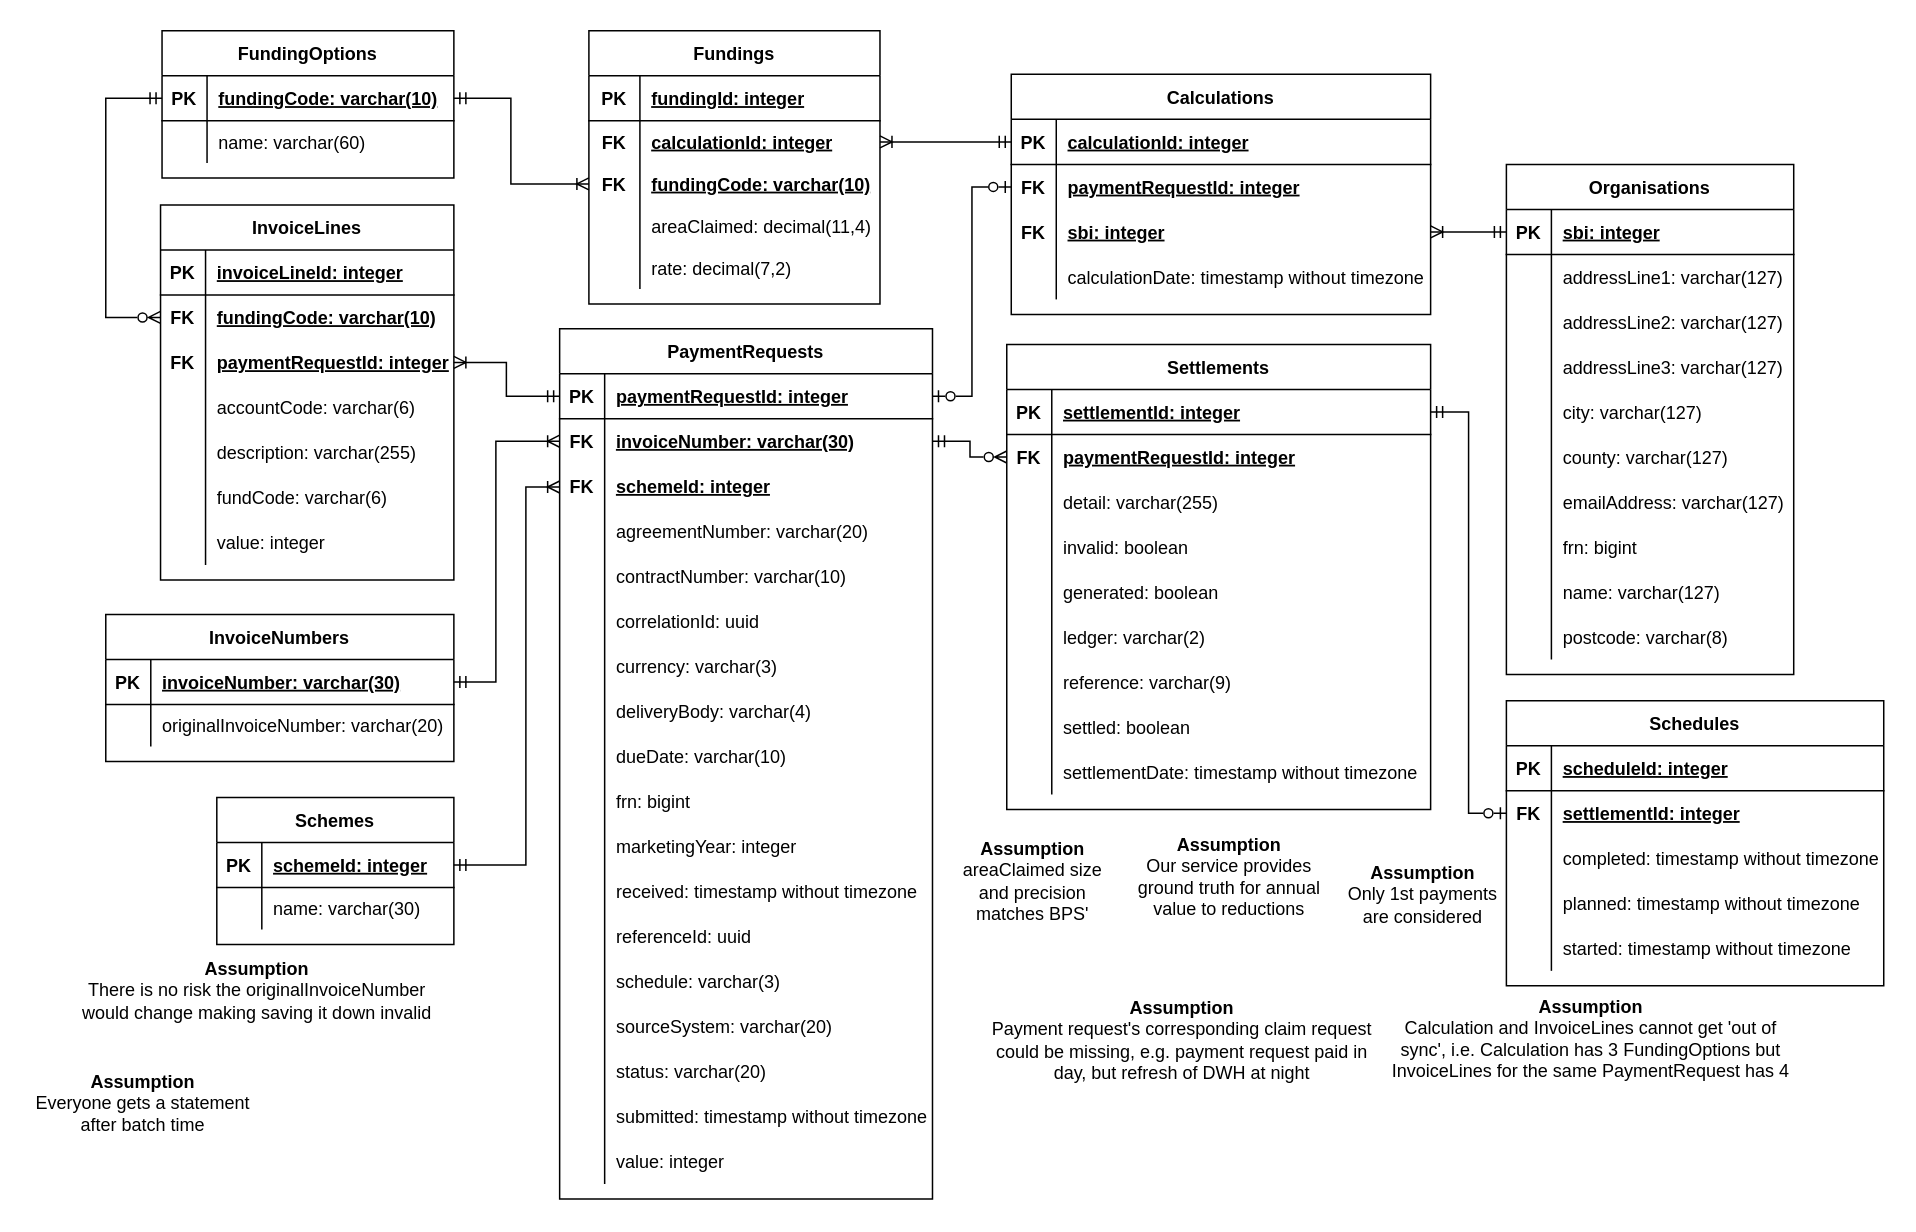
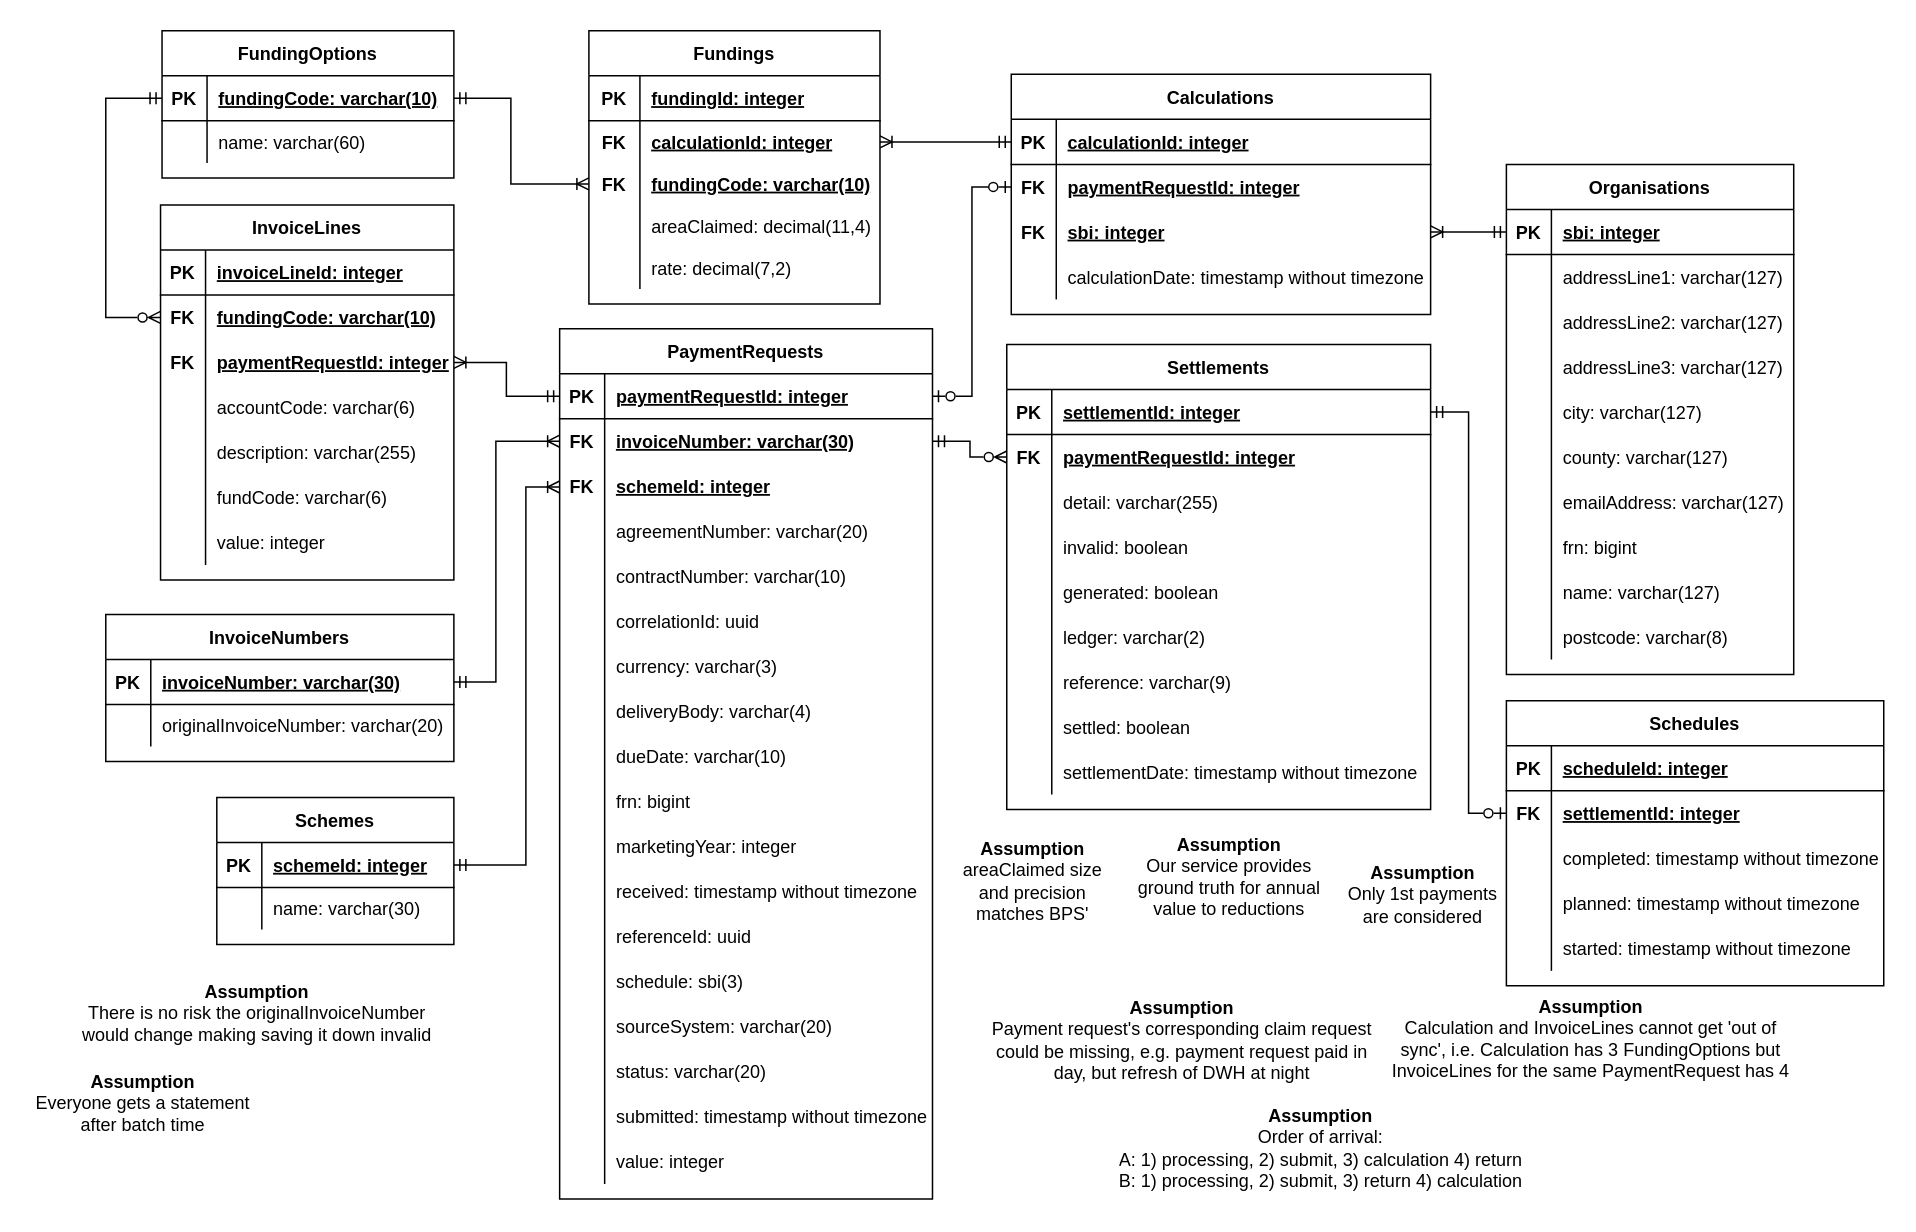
(710, 982) -> (687, 982)
(257, 990) -> (257, 1013)
none -> (1321, 1148)
